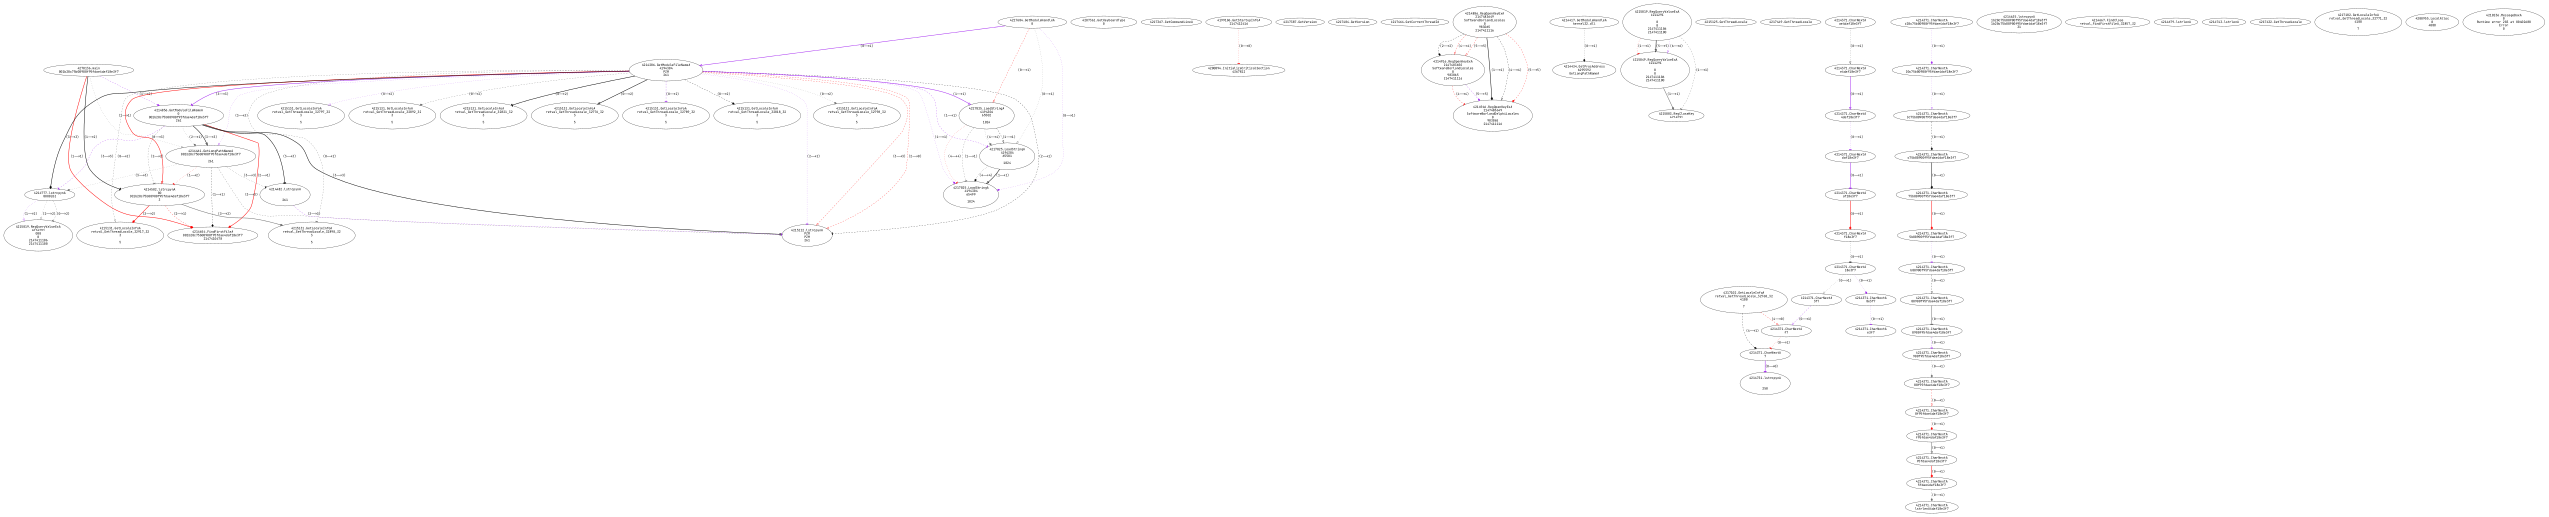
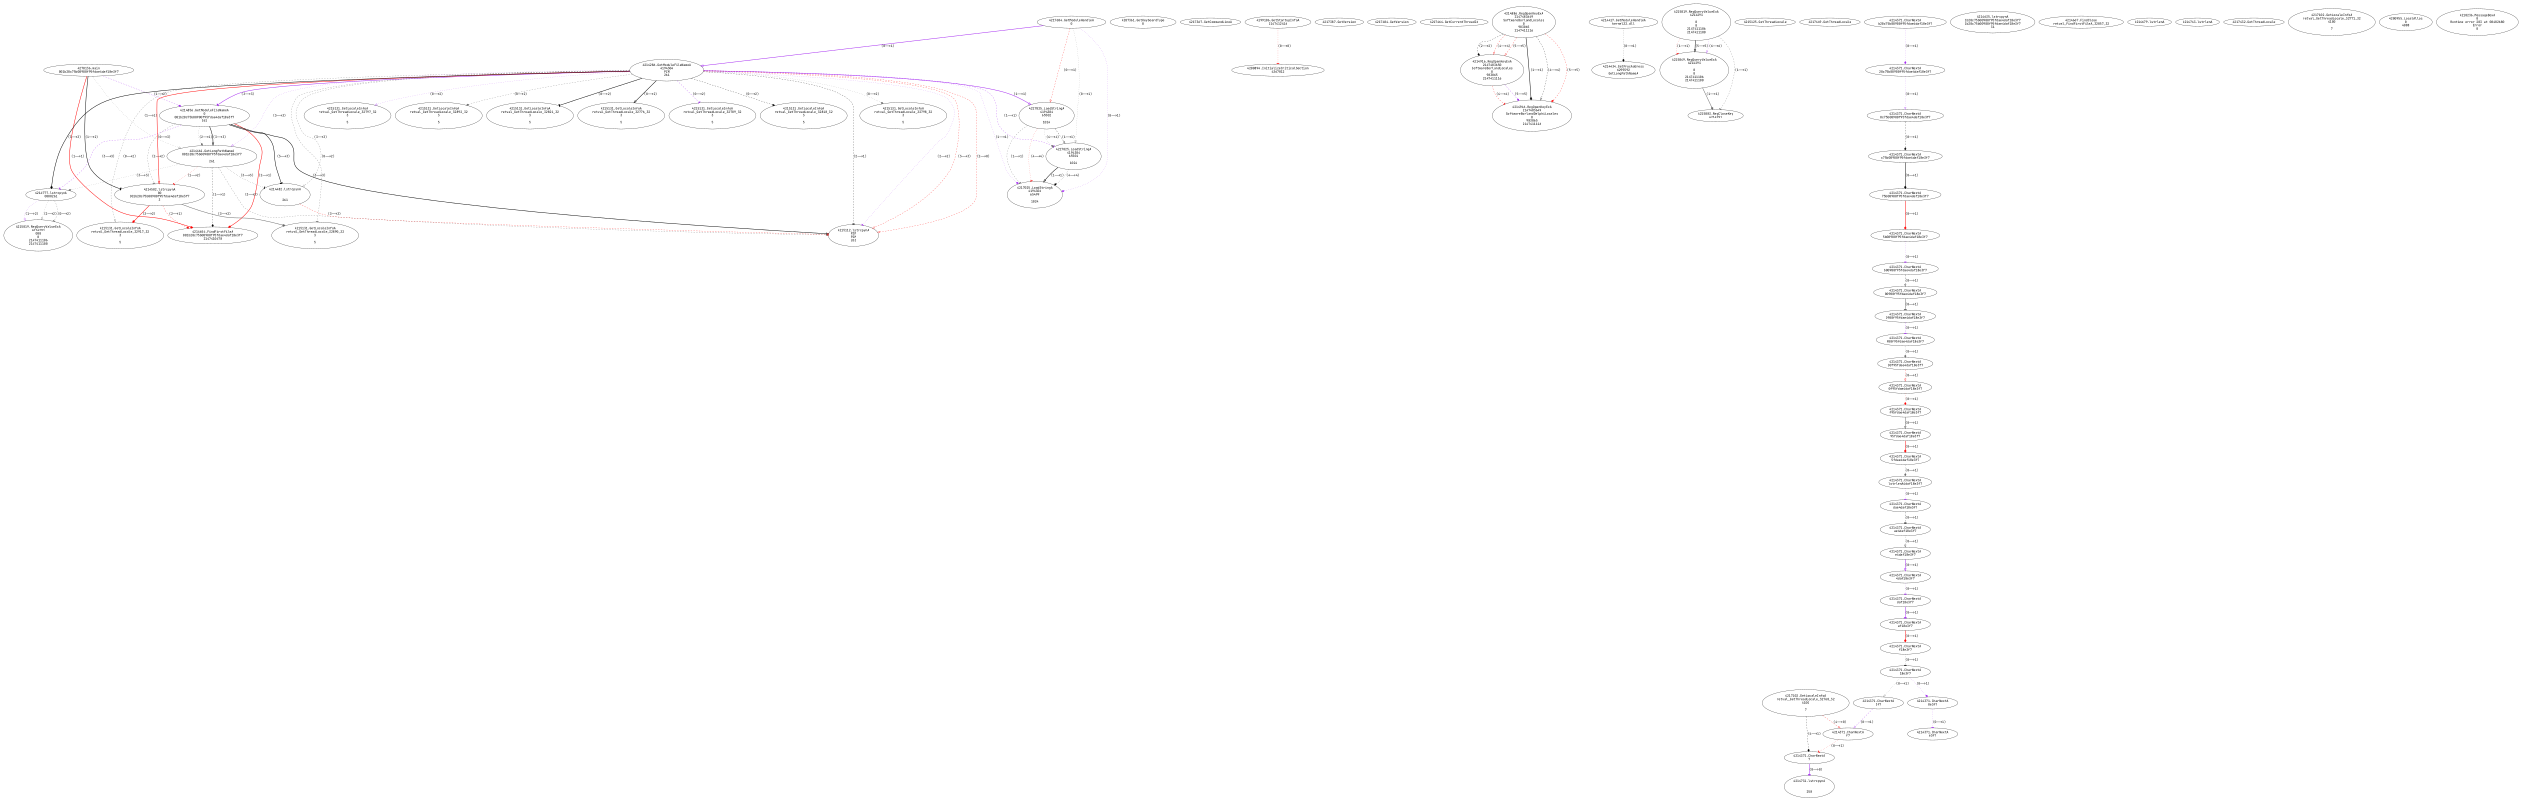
none -> (338, 88)
(535, 226) -> (602, 228)
none -> (1905, 506)
